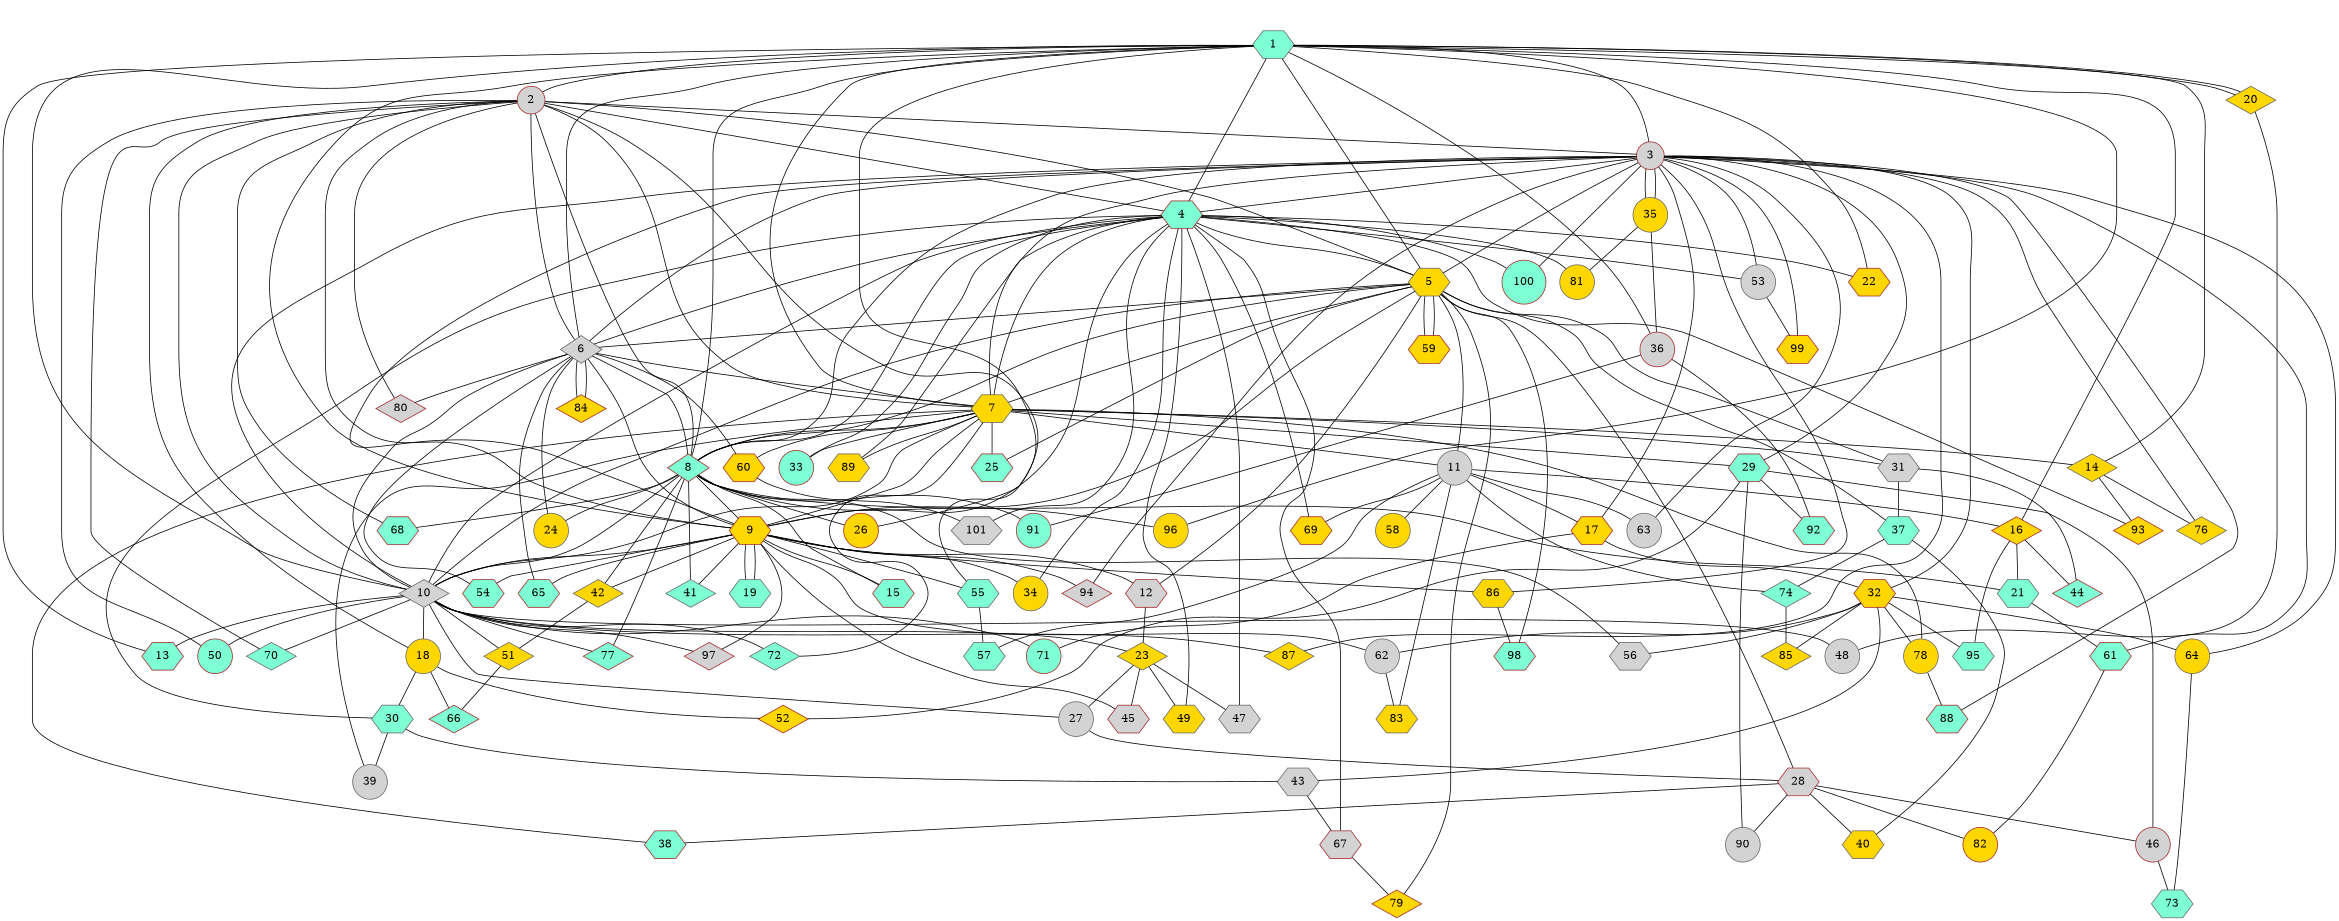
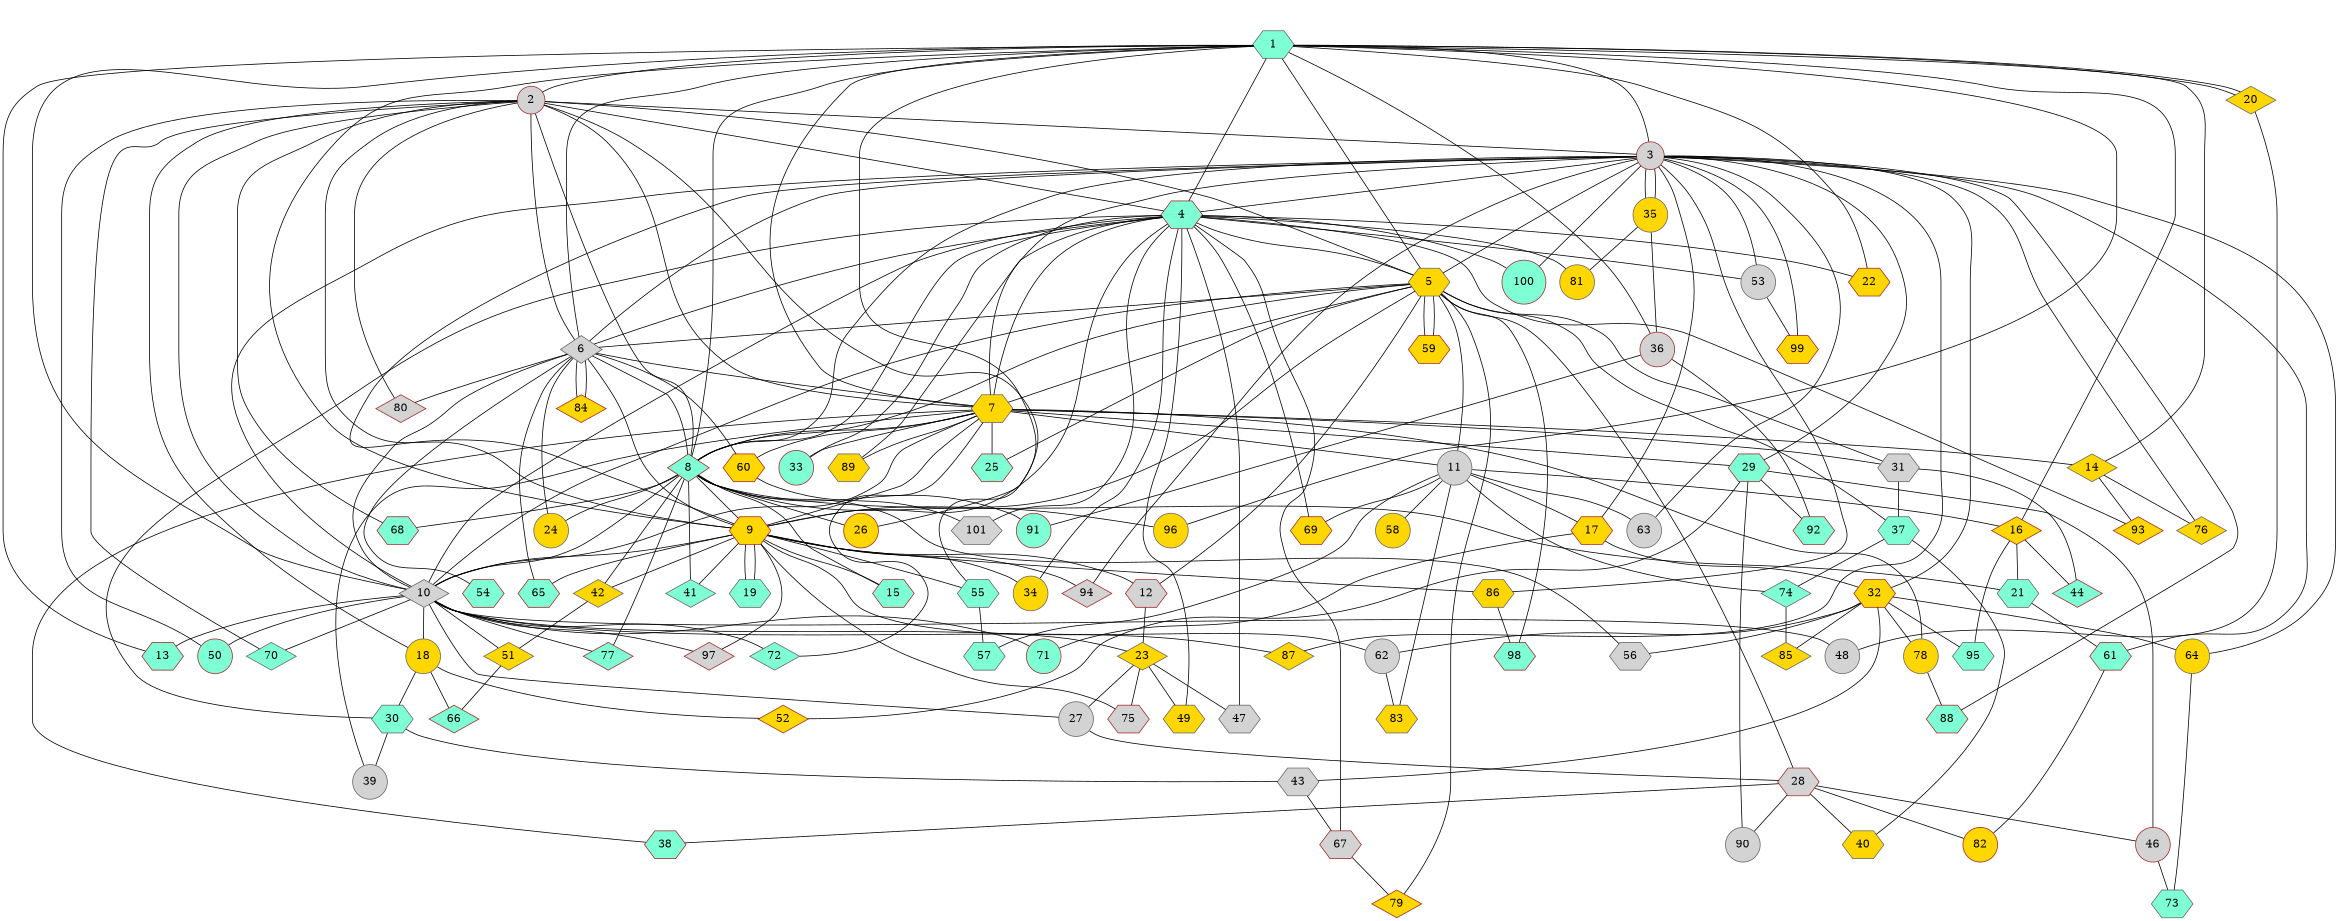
(596, 560) -> none
(1128, 719) -> (1128, 719)
